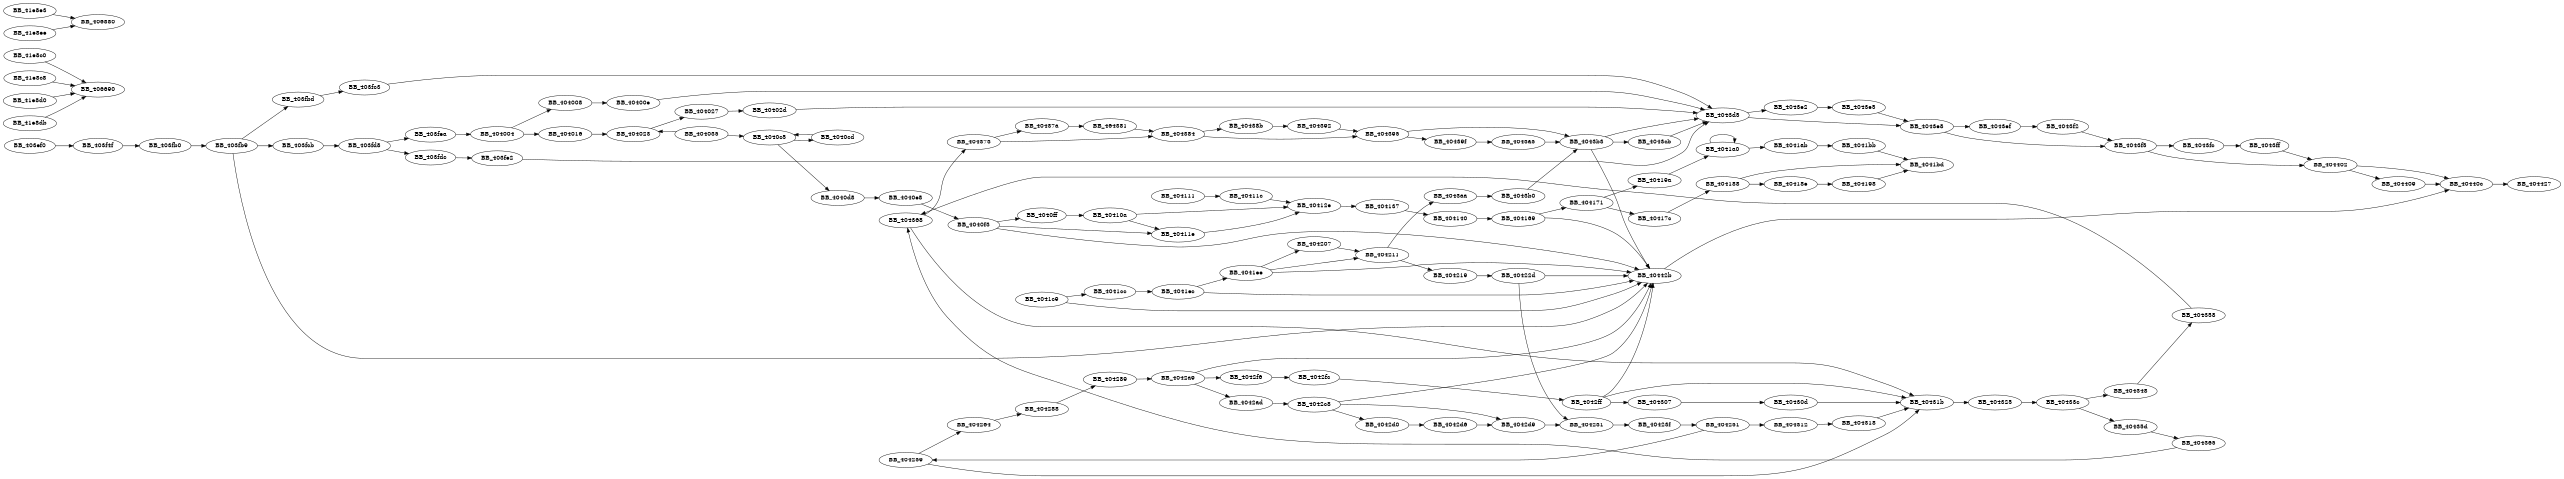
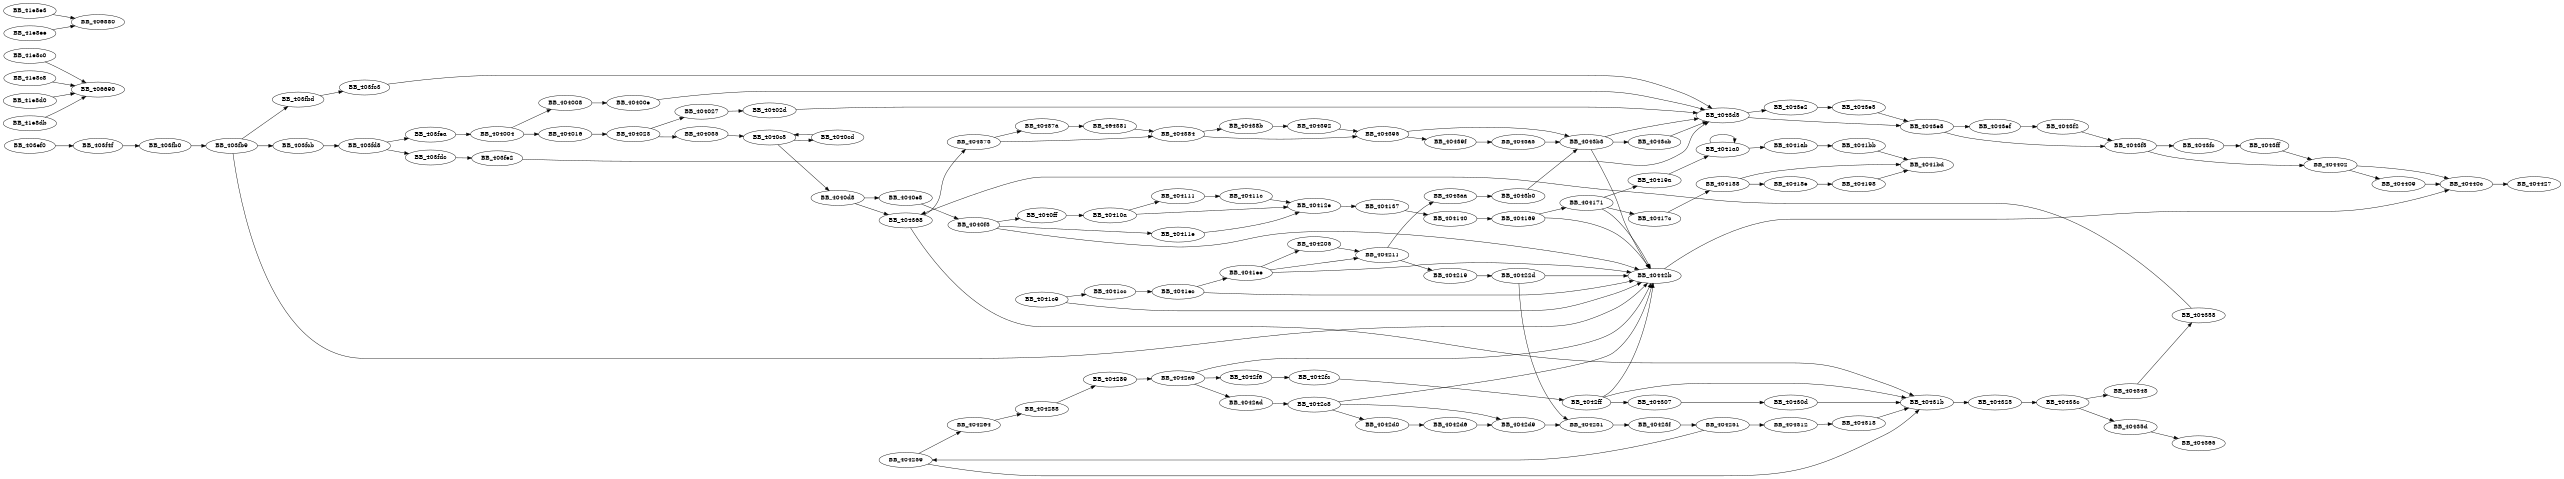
(670, 131) -> (665, 137)
(1142, 224) -> (1142, 206)
none -> (1623, 227)
(1314, 244) -> (1314, 244)
(1502, 444) -> (870, 208)
